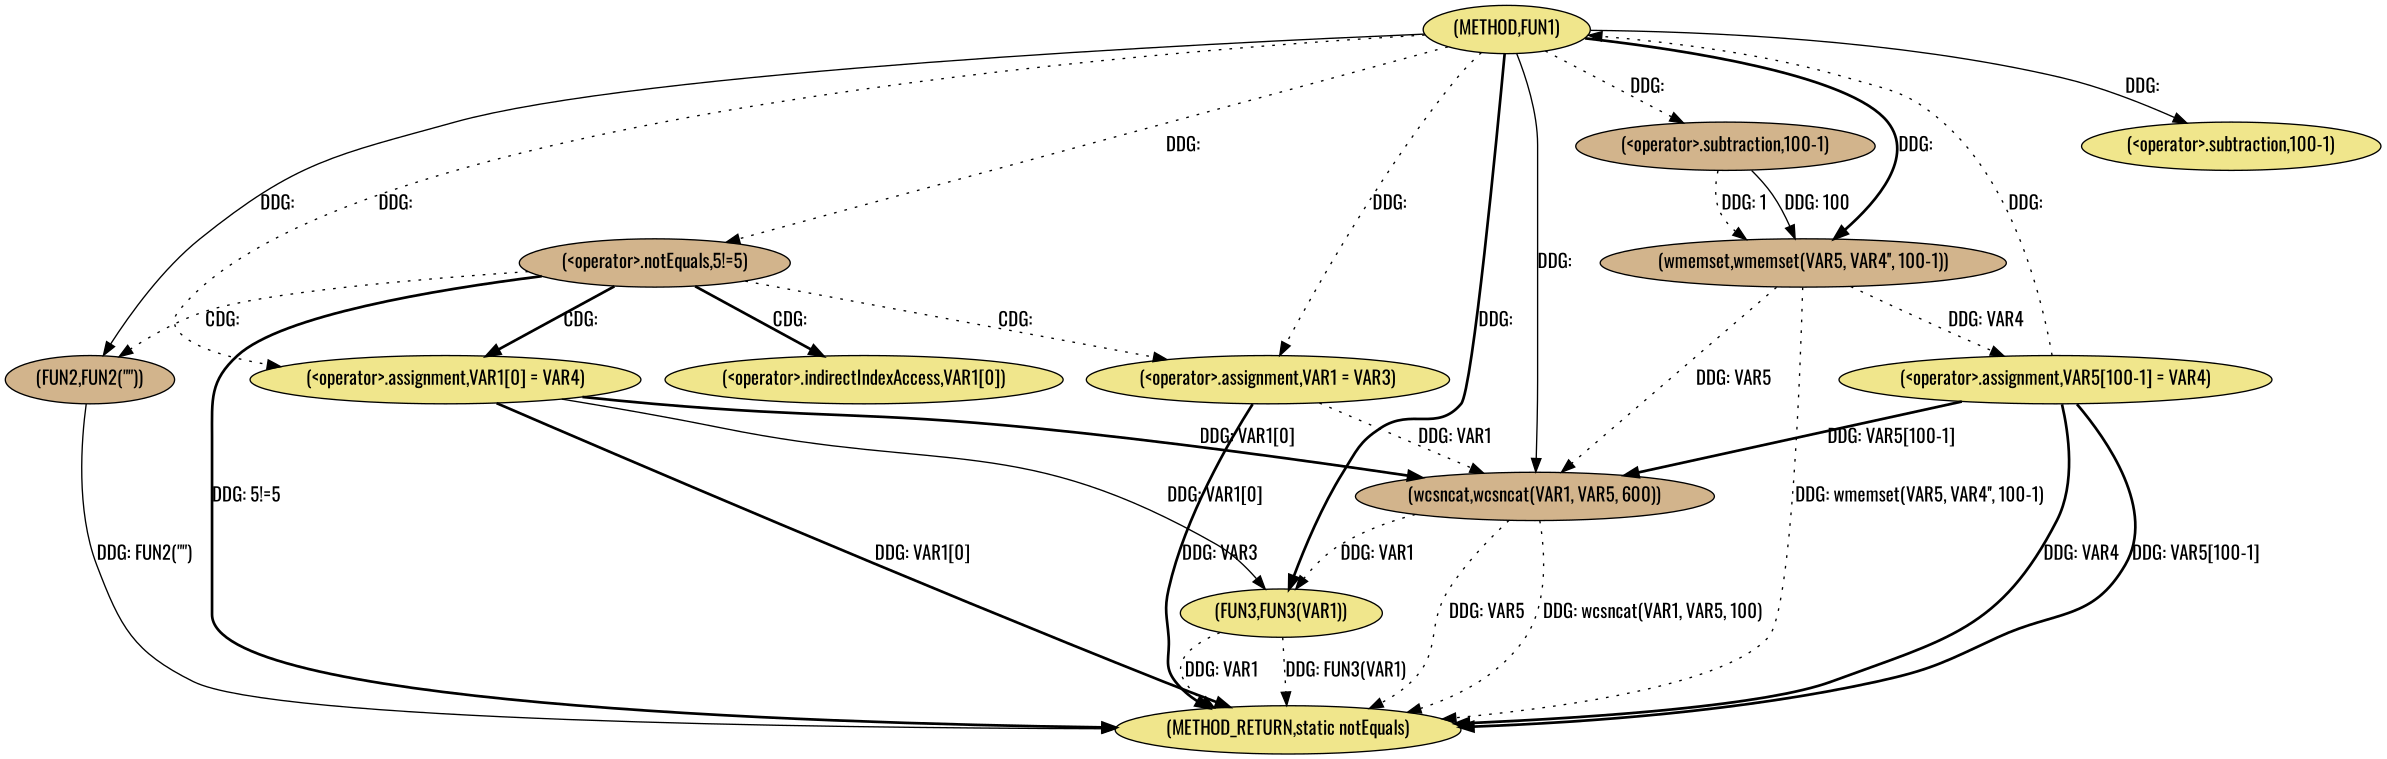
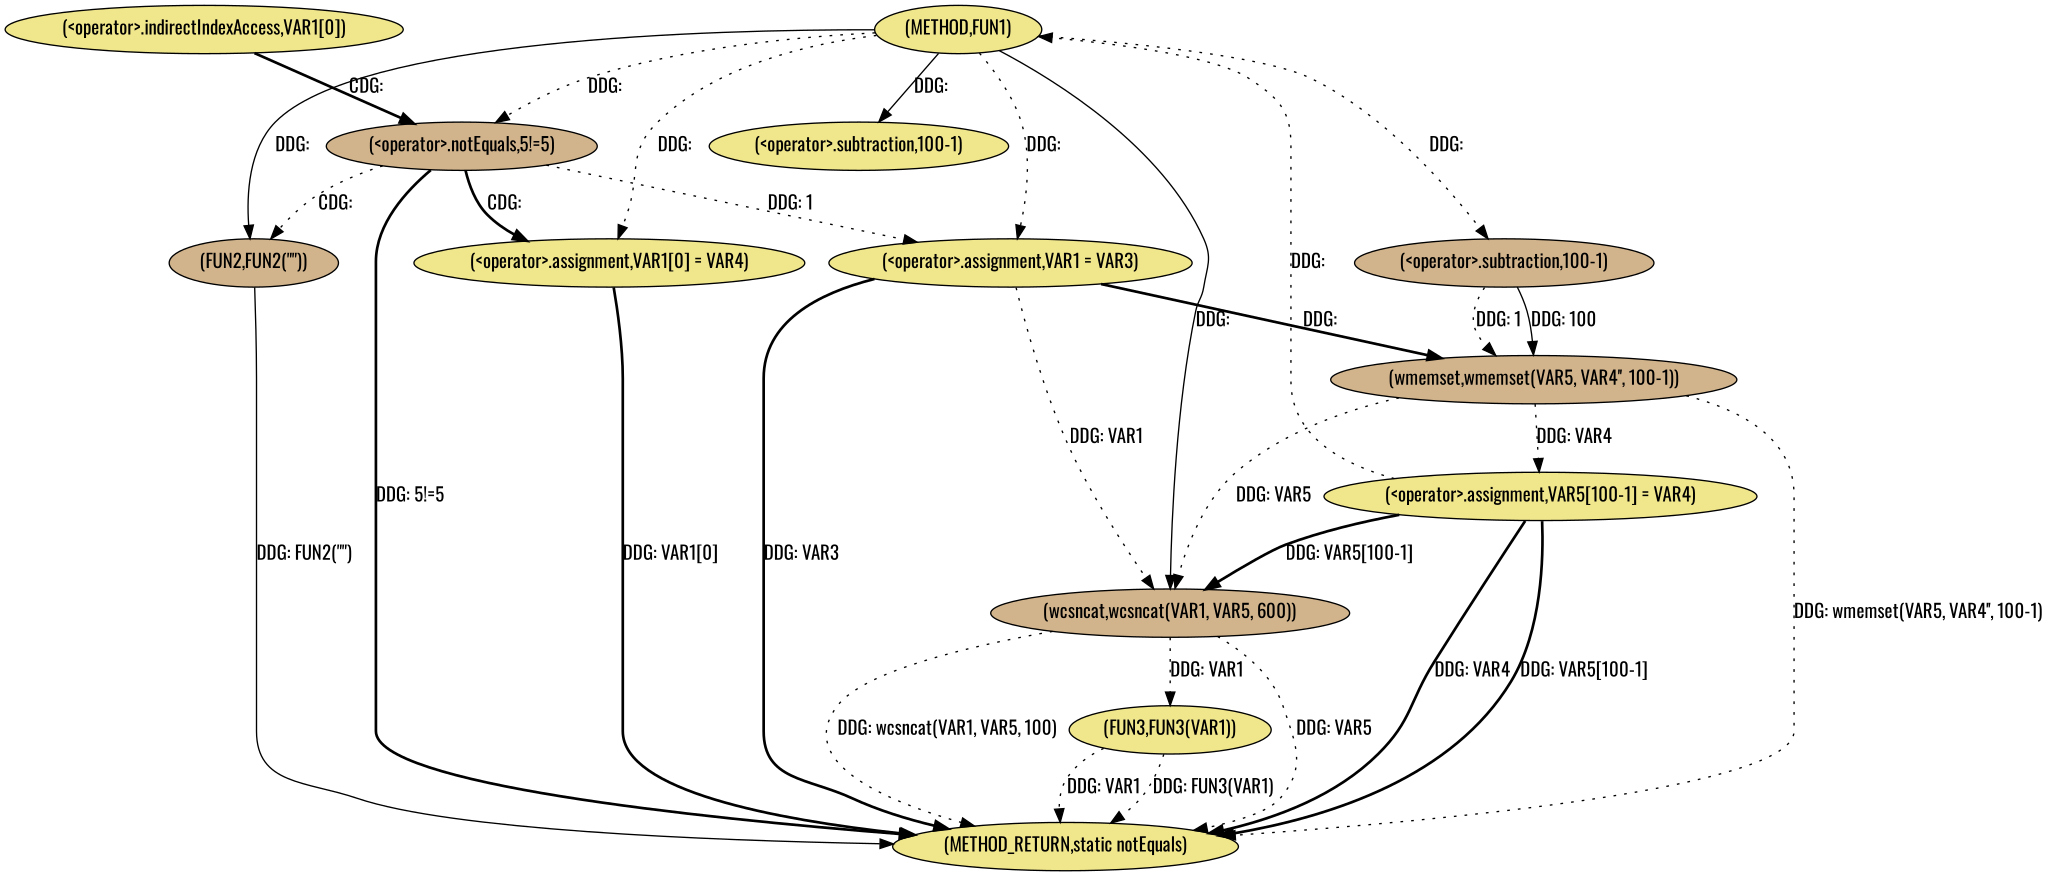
(1804, 79) -> (1265, 320)
(753, 318) -> (320, 82)
(1018, 321) -> (790, 205)
(1471, 359) -> none
(996, 425) -> none
(921, 455) -> none
